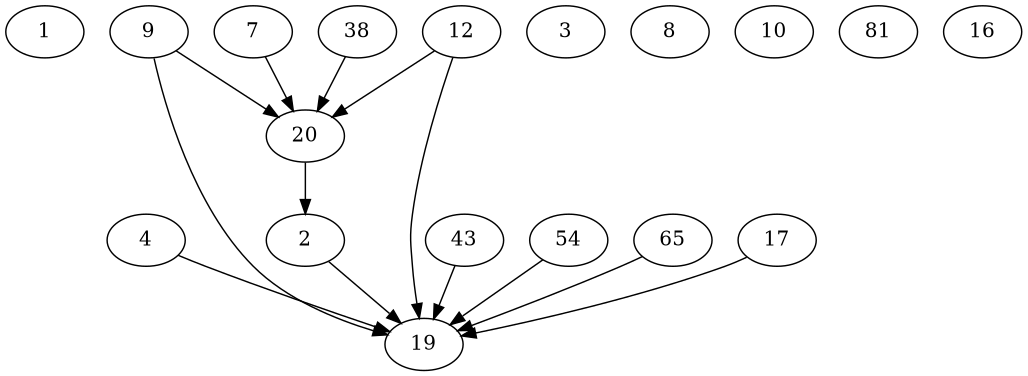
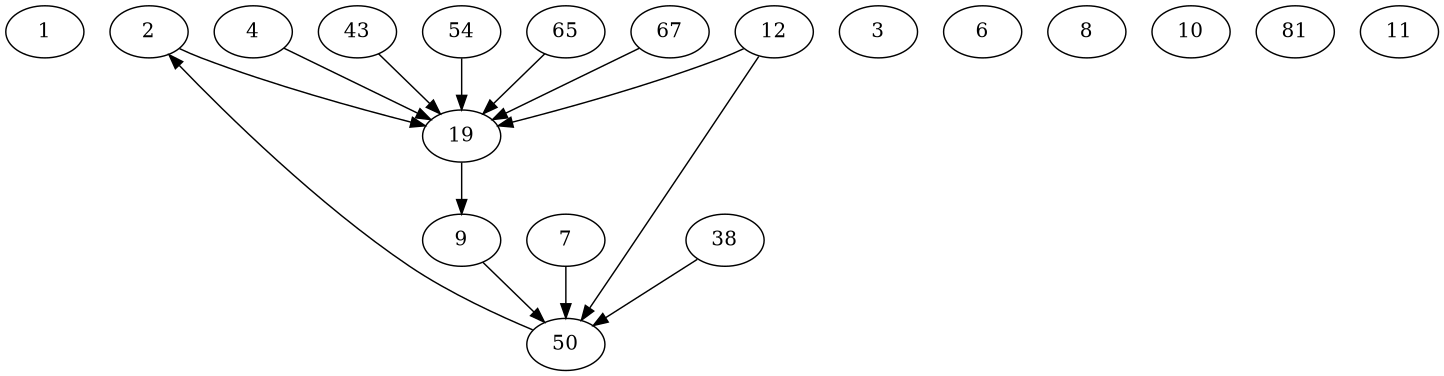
none -> (983, 32)
(983, 32) -> (1399, 32)
(305, 136) -> (566, 344)
(223, 229) -> (462, 181)
(777, 240) -> (670, 32)
